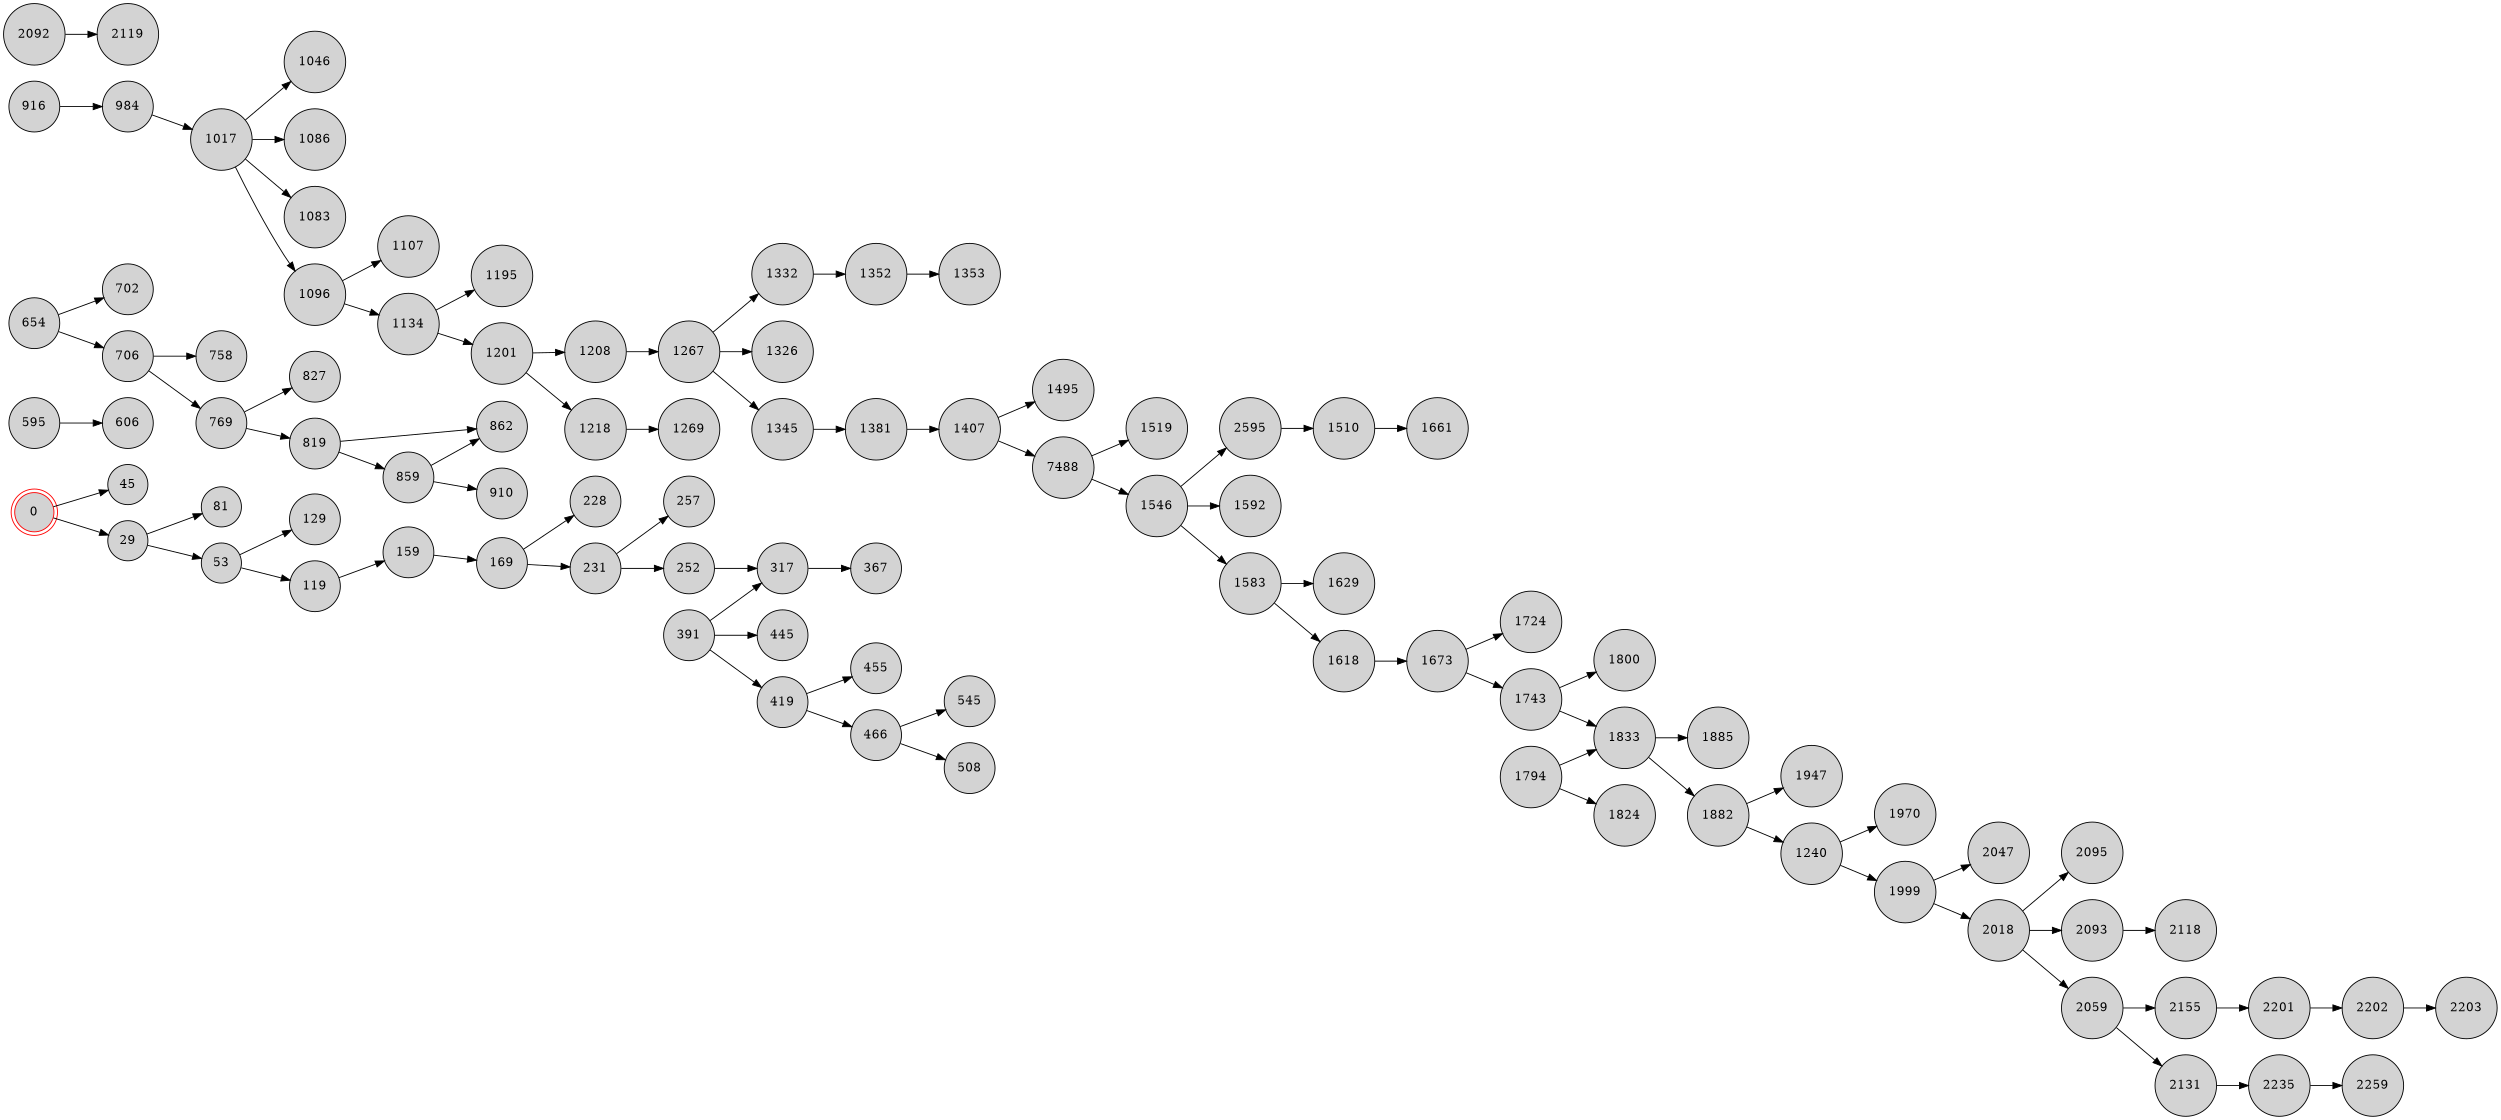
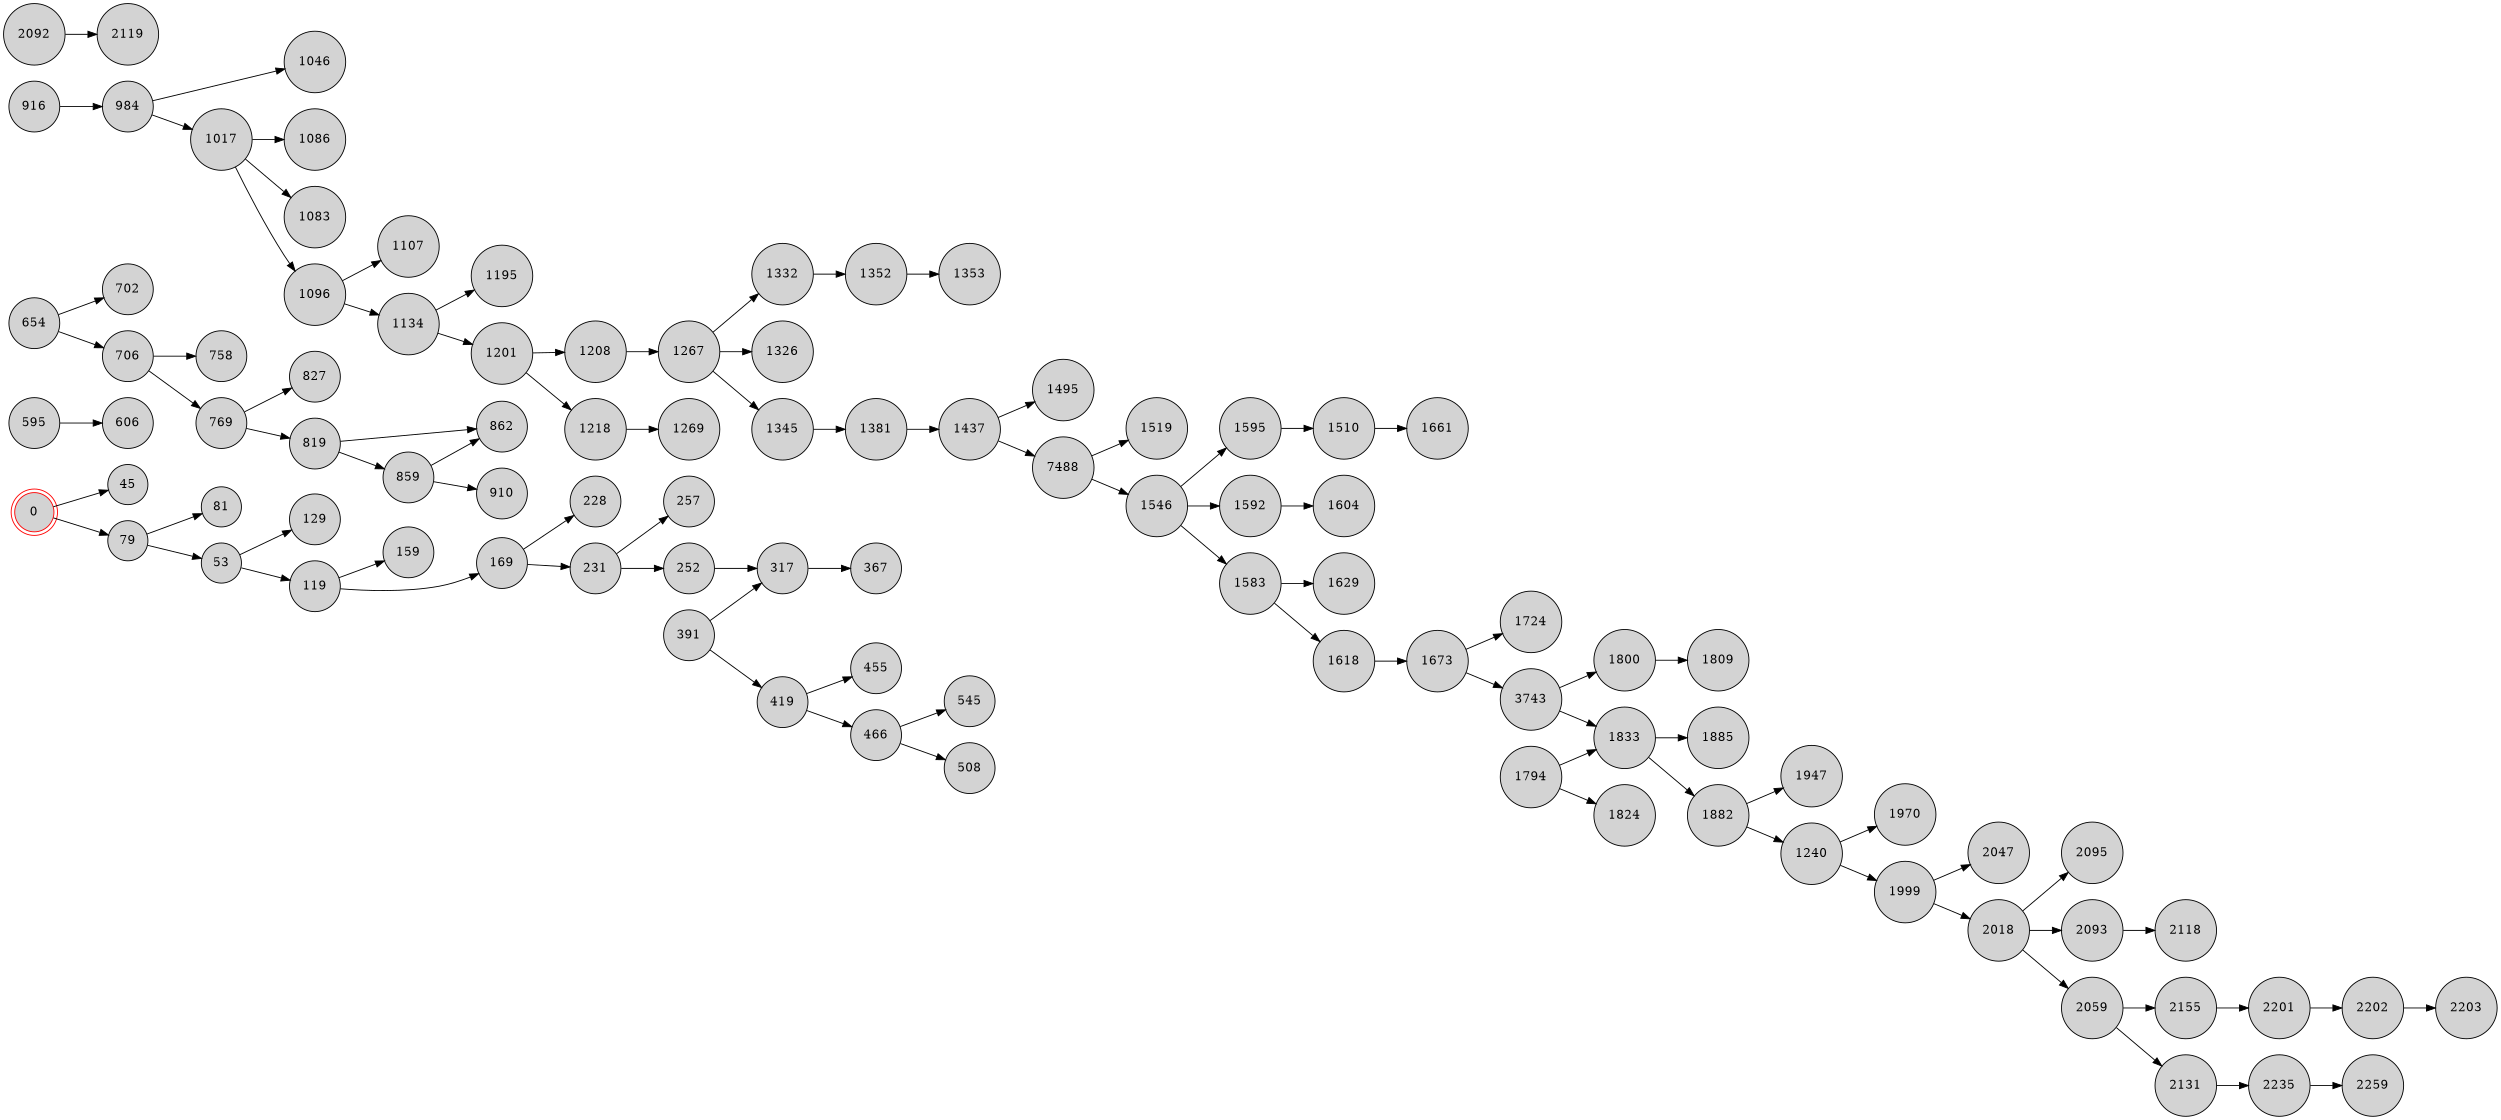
(265, 104) -> (215, 86)
(1250, 428) -> (1250, 428)
(970, 429) -> (970, 429)
none -> (1344, 506)
(128, 541) -> (128, 541)
(451, 557) -> (406, 590)
(783, 635) -> none
none -> (1718, 660)
(1531, 700) -> (1531, 700)
